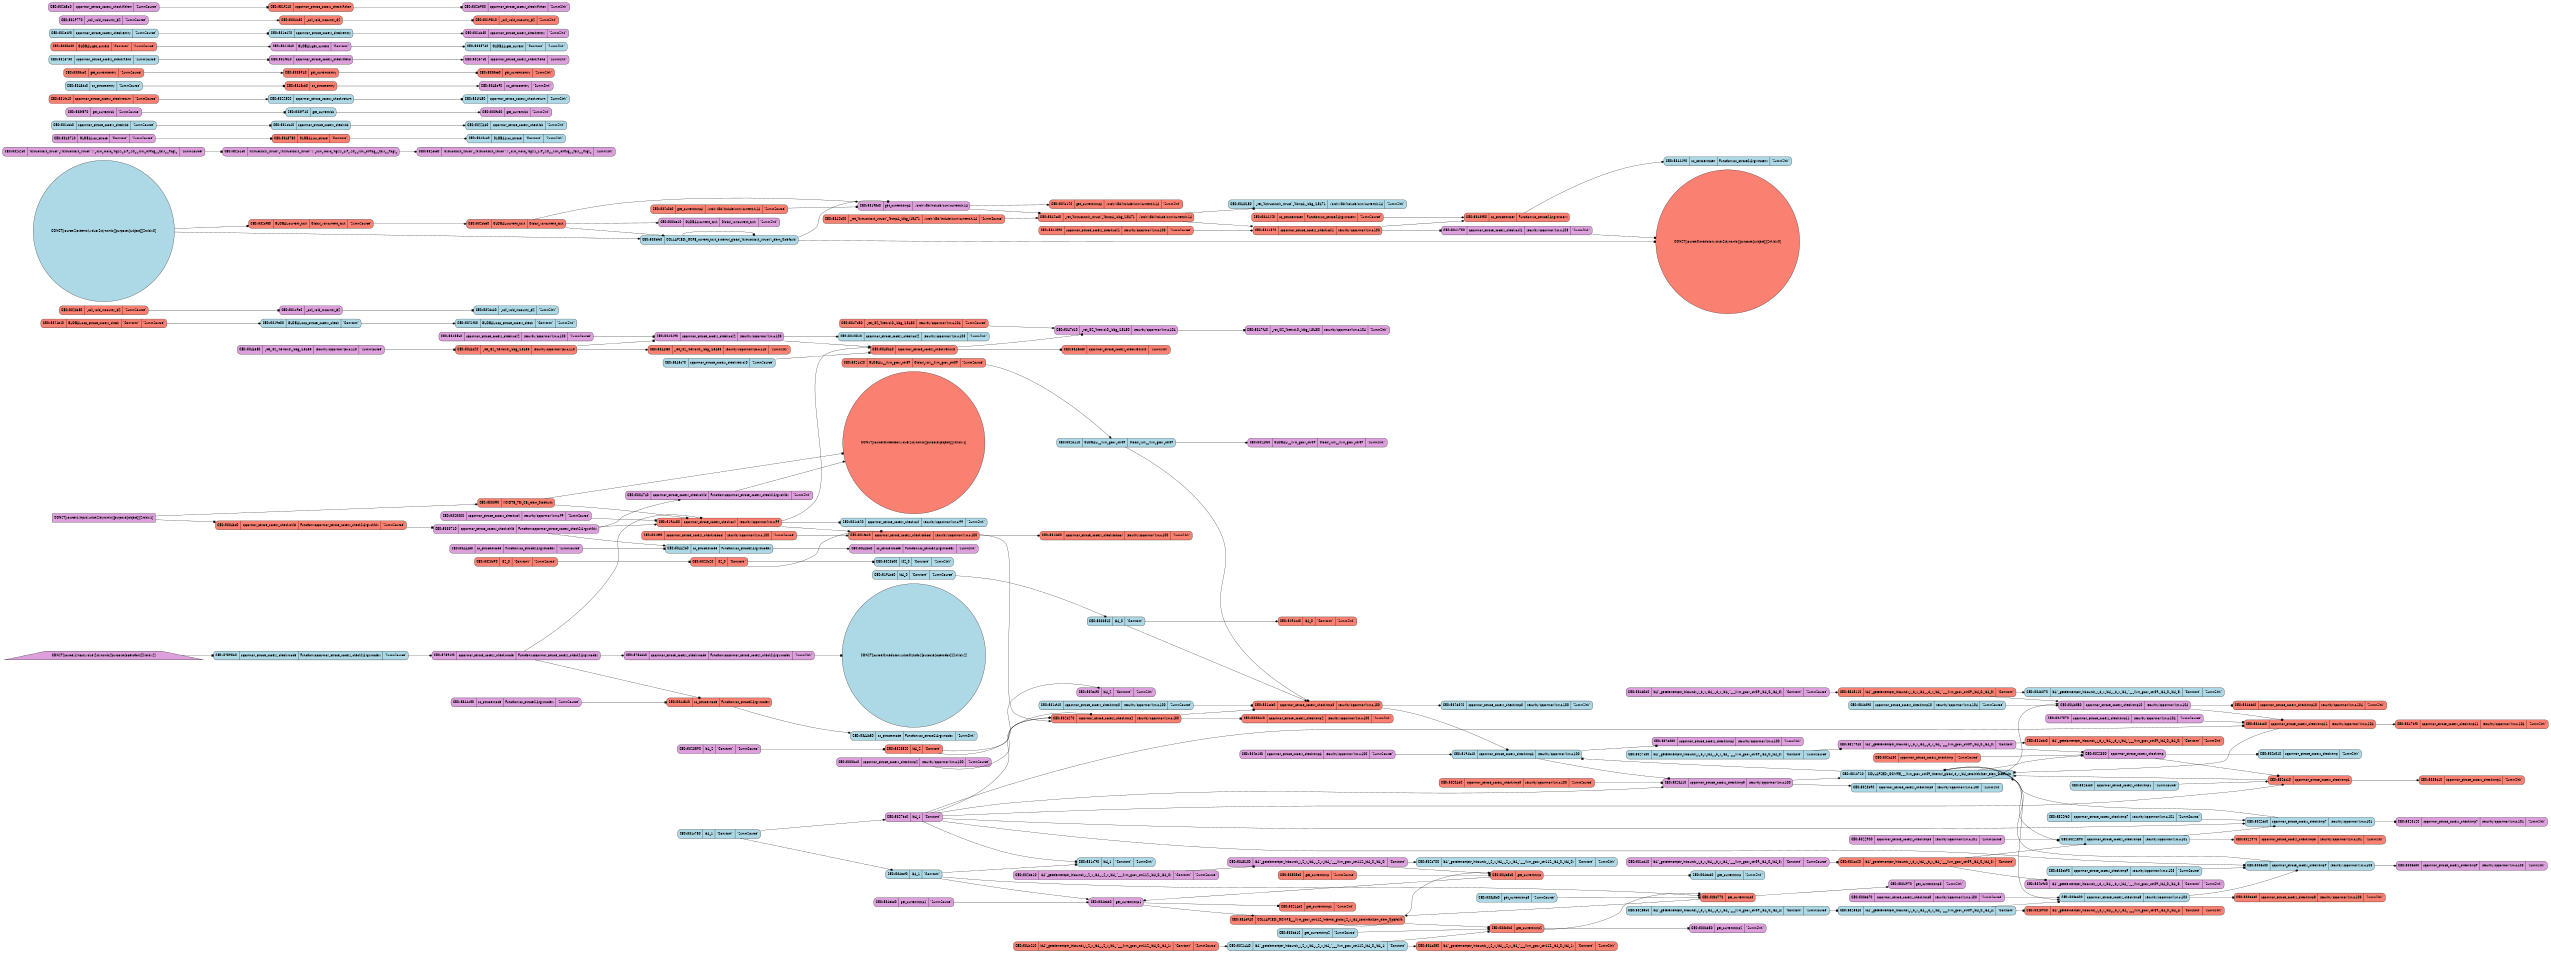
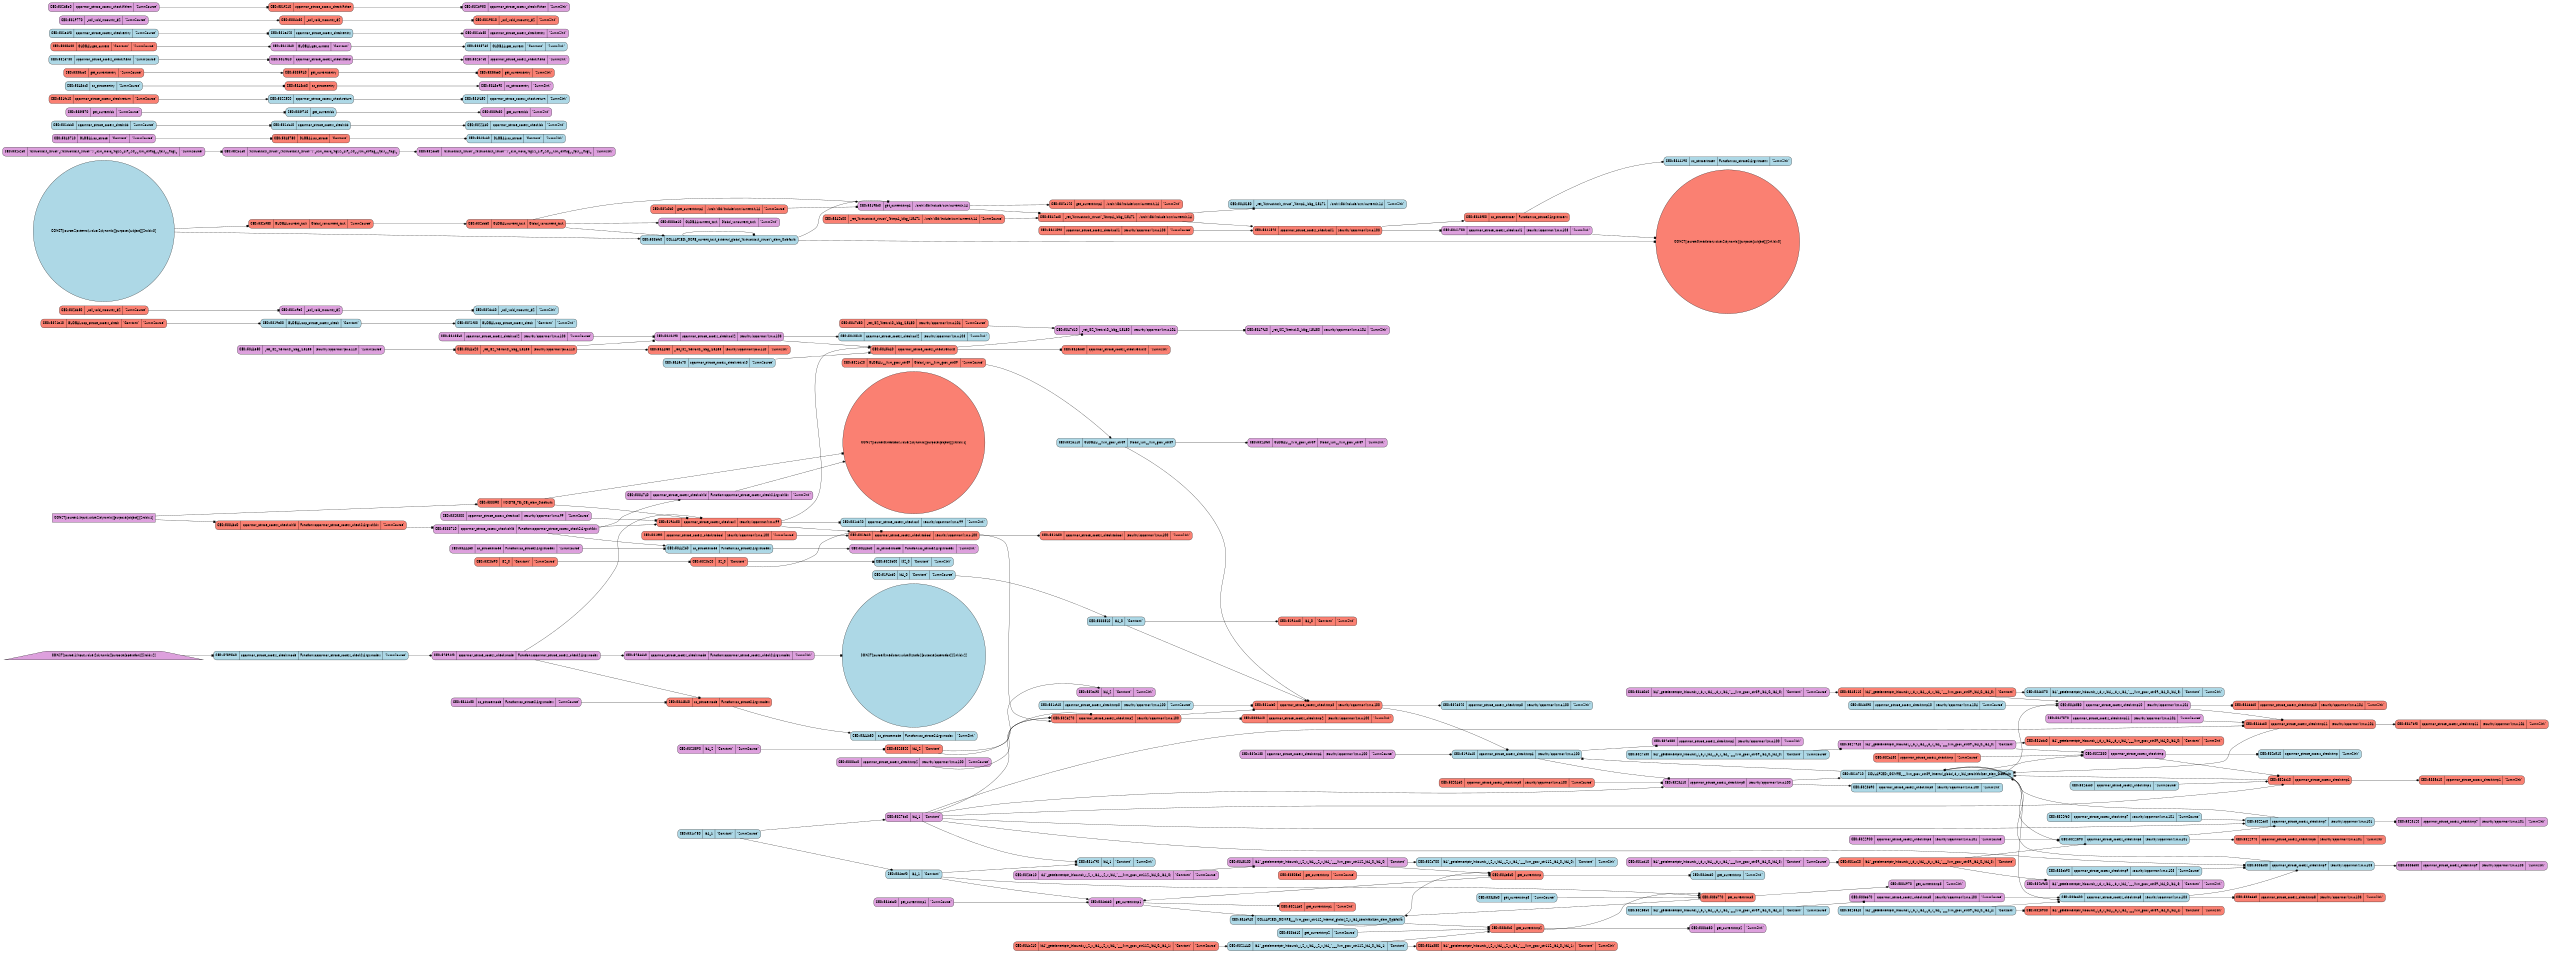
(1317, 217) -> none
(1832, 911) -> (1829, 904)
(1317, 920) -> (1317, 920)
